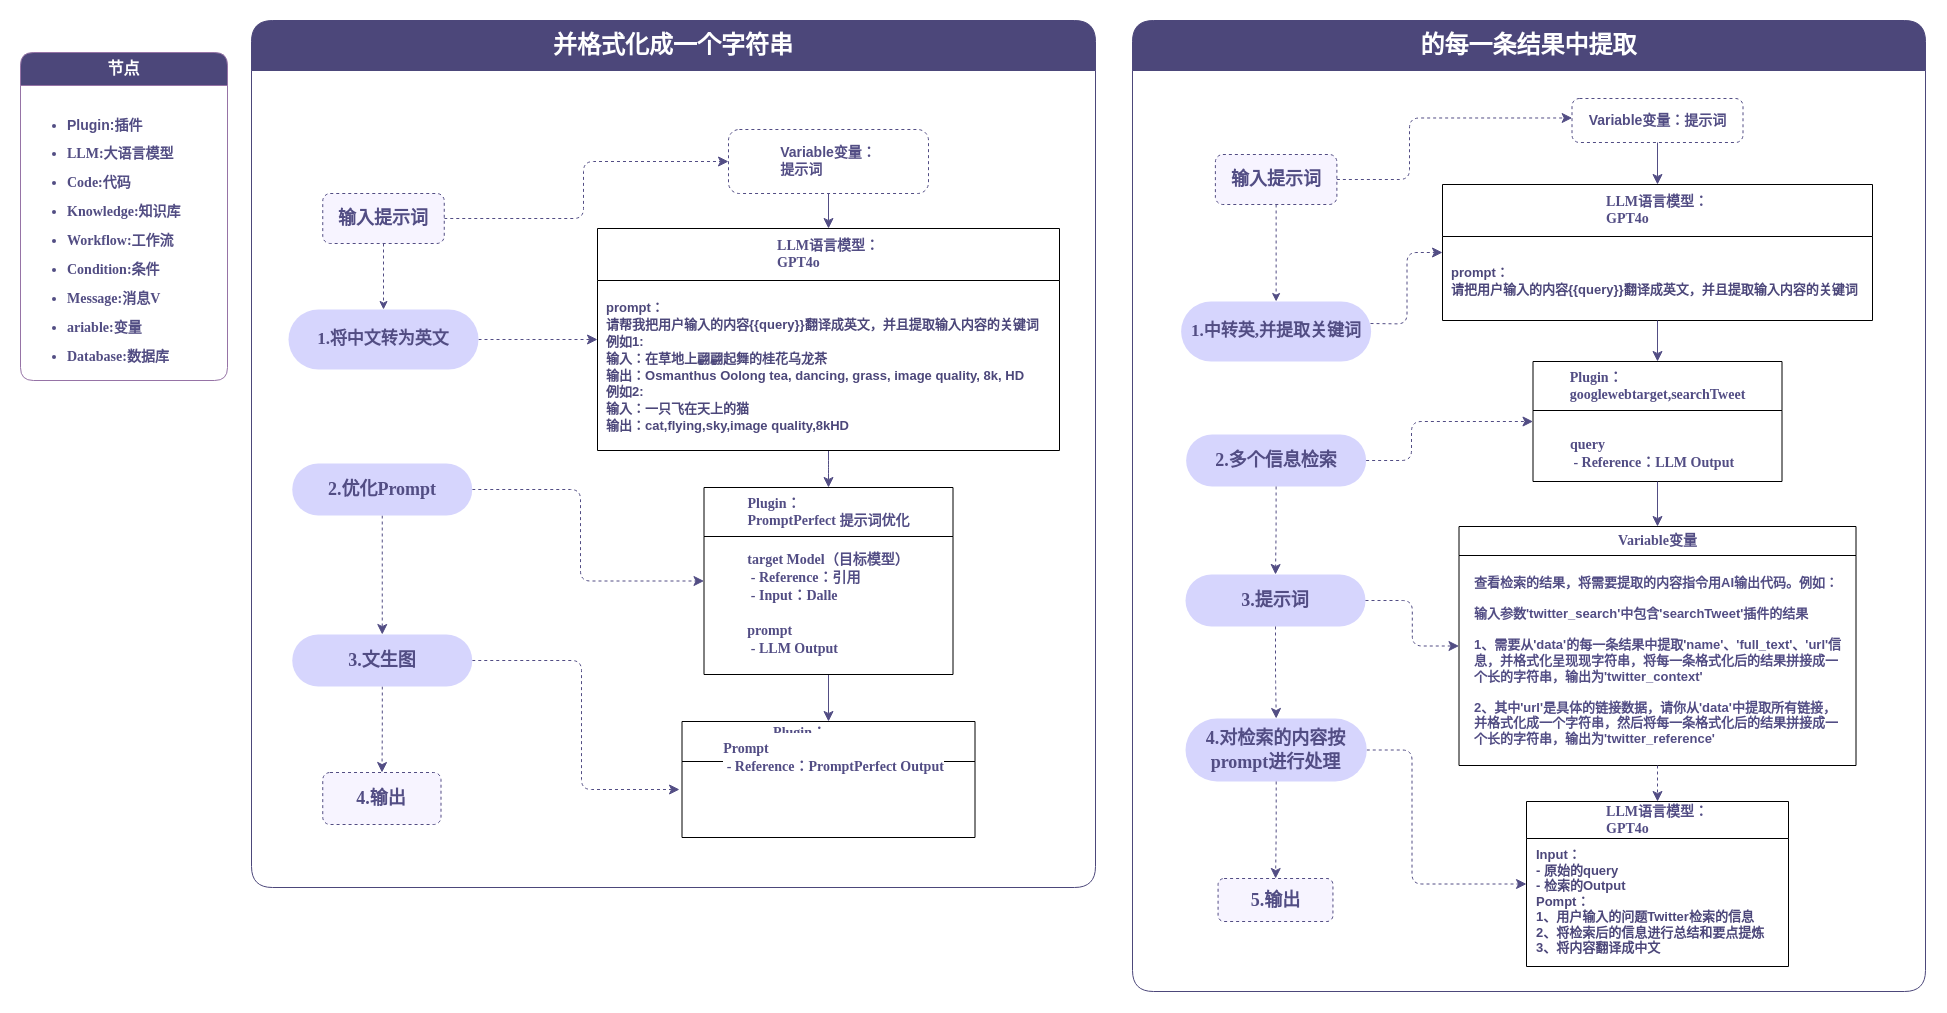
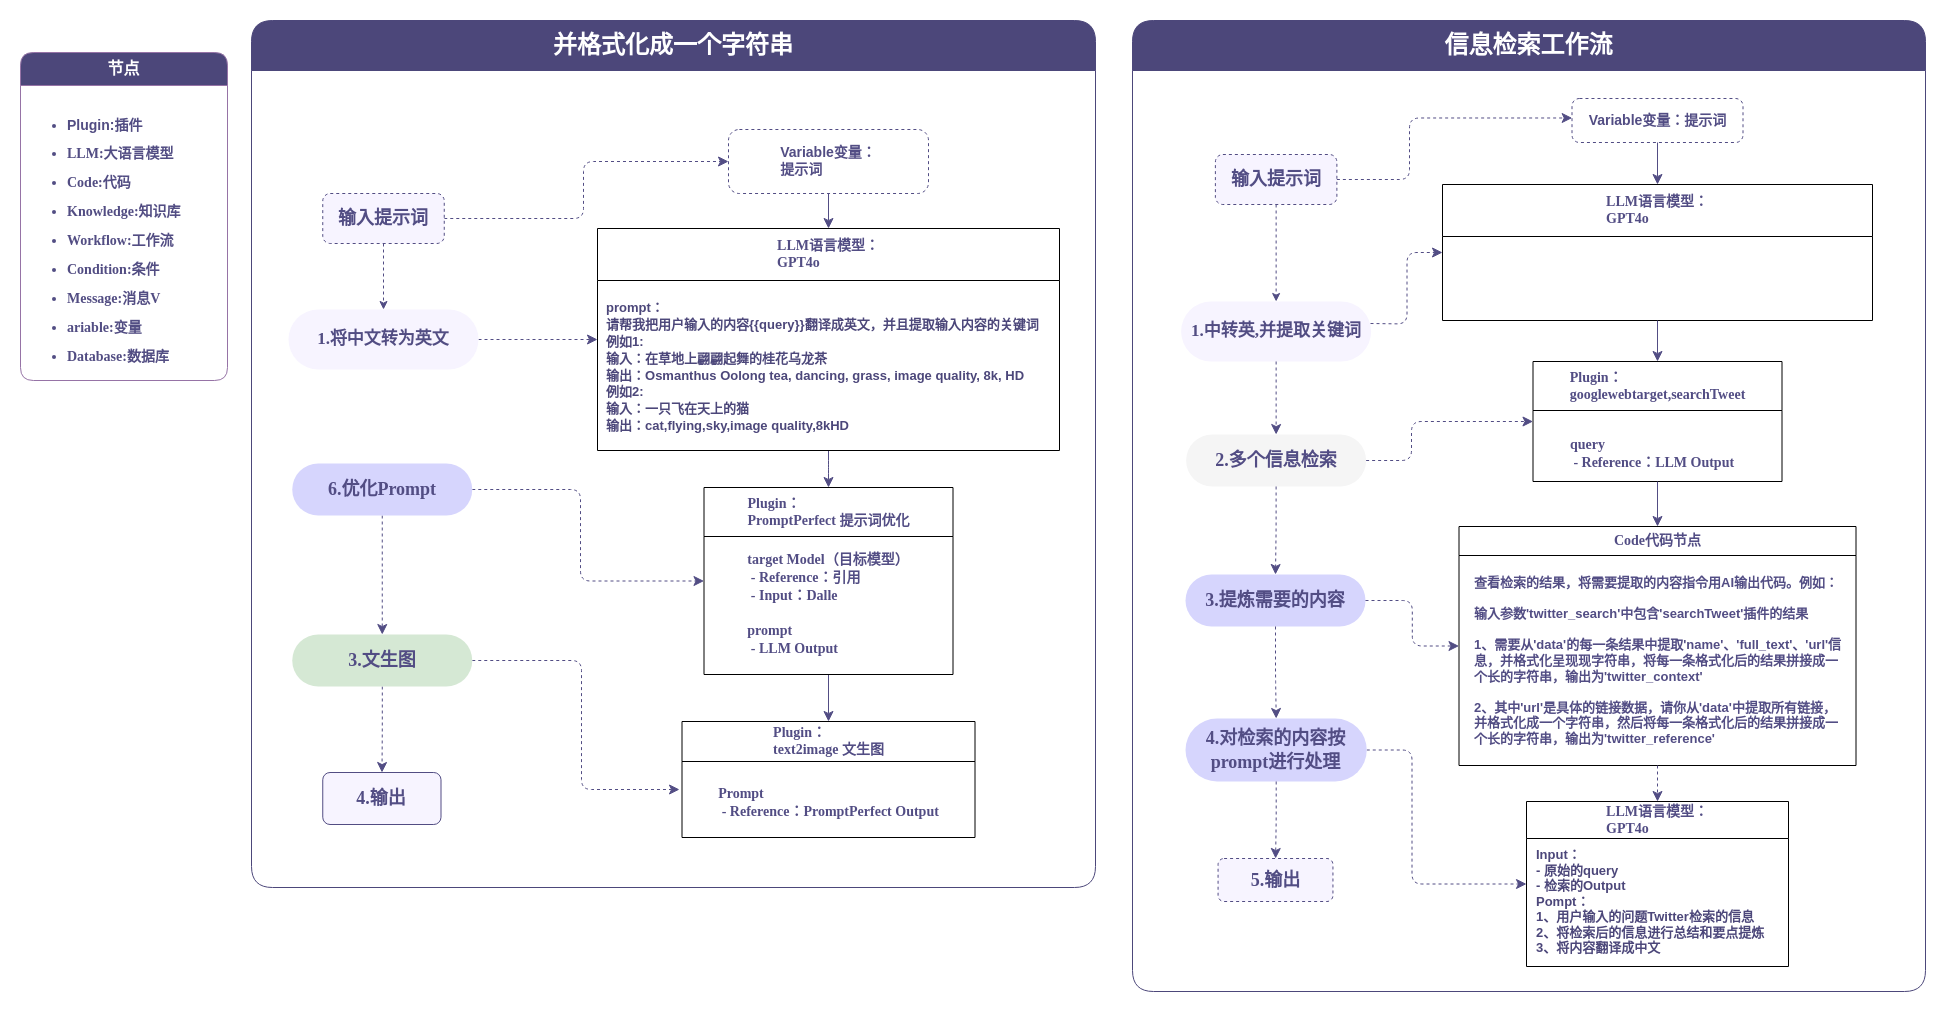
(1529, 46) -> (1529, 46)
(1659, 282) -> none
(1276, 332) -> (1276, 332)
(384, 340) -> (384, 340)
none -> (1276, 394)
(1276, 461) -> (1276, 461)
(383, 490) -> (383, 490)
(1658, 542) -> (1658, 542)
(1276, 601) -> (1276, 601)
(382, 661) -> (382, 661)
(834, 758) -> (829, 803)
(382, 799) -> (382, 799)
(1276, 900) -> (1276, 880)
